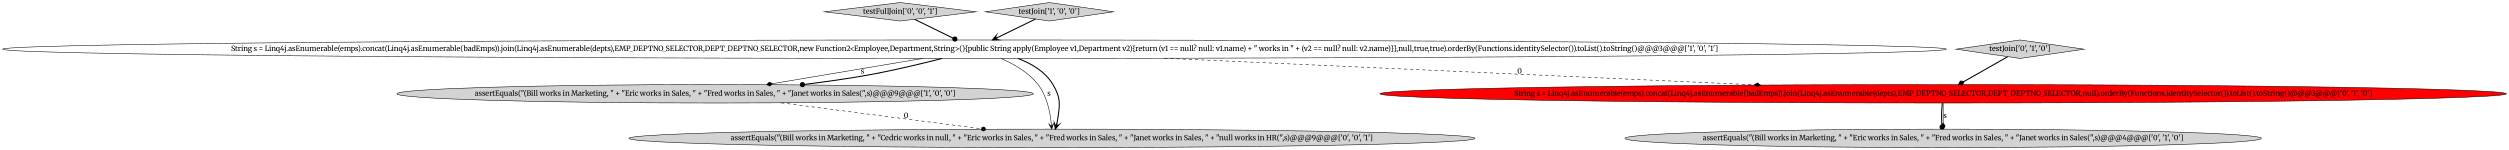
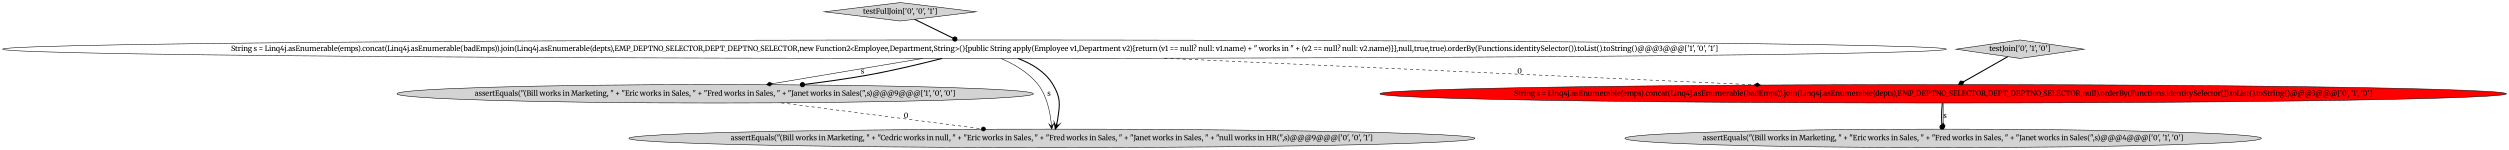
(1049, 12) -> none
